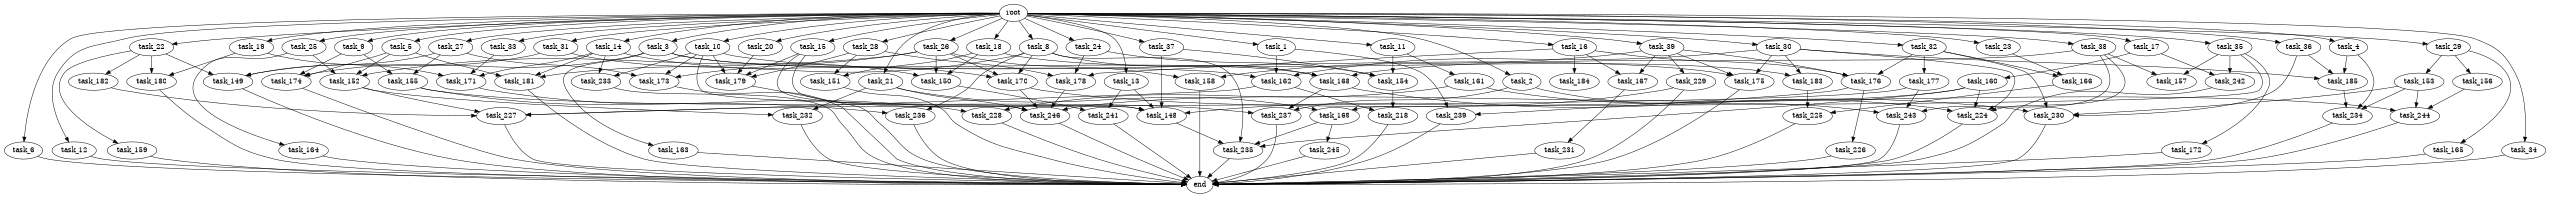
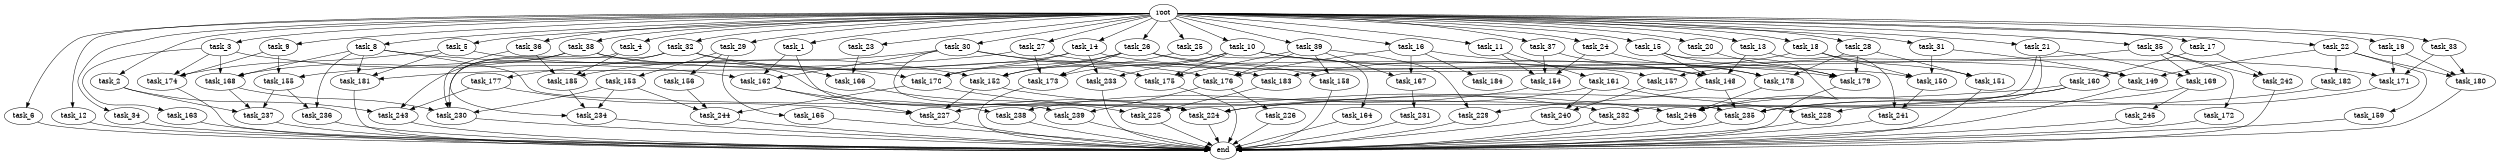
none -> (2456, 63)
(1432, 105) -> (1617, 100)
(1393, 116) -> (1011, 116)
none -> (1556, 116)
